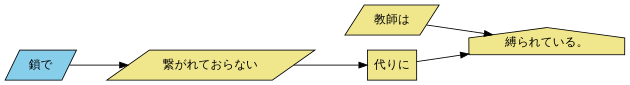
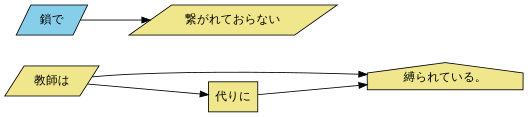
(326, 65) -> (144, 89)
